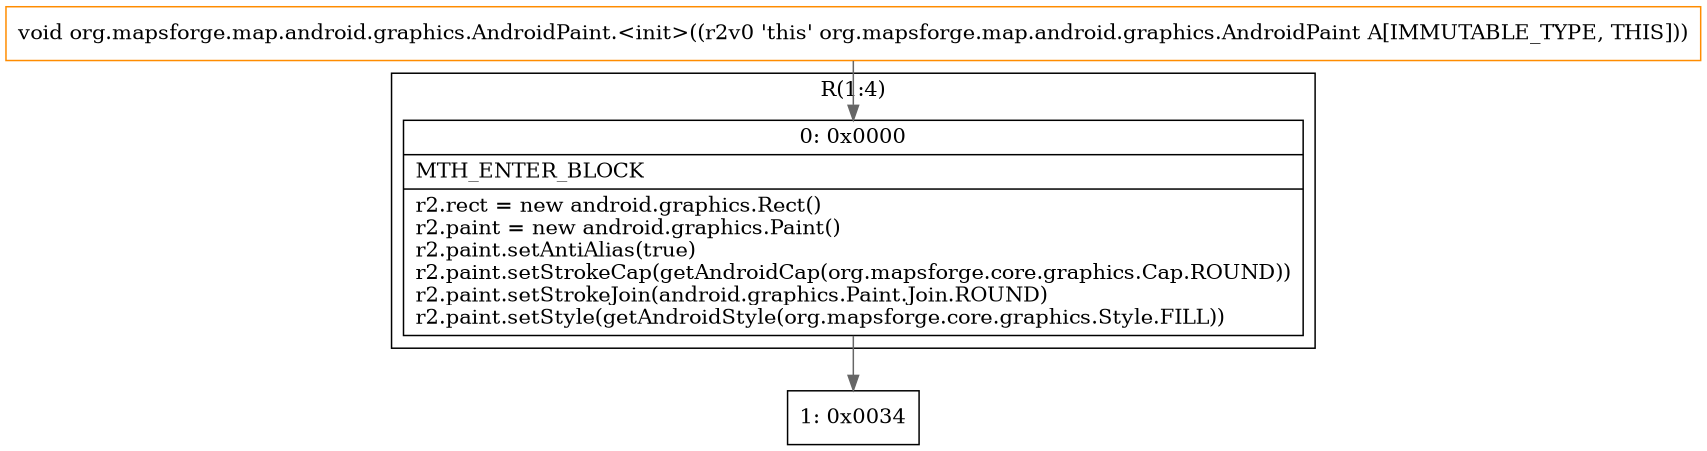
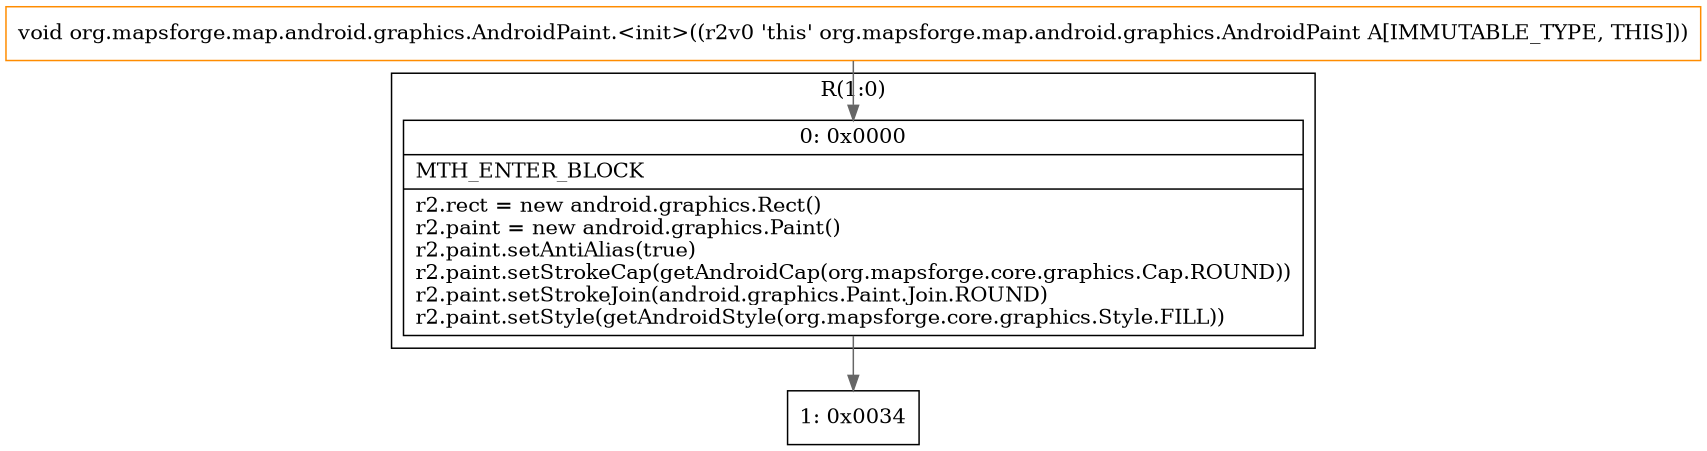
(853, 90) -> (853, 90)
